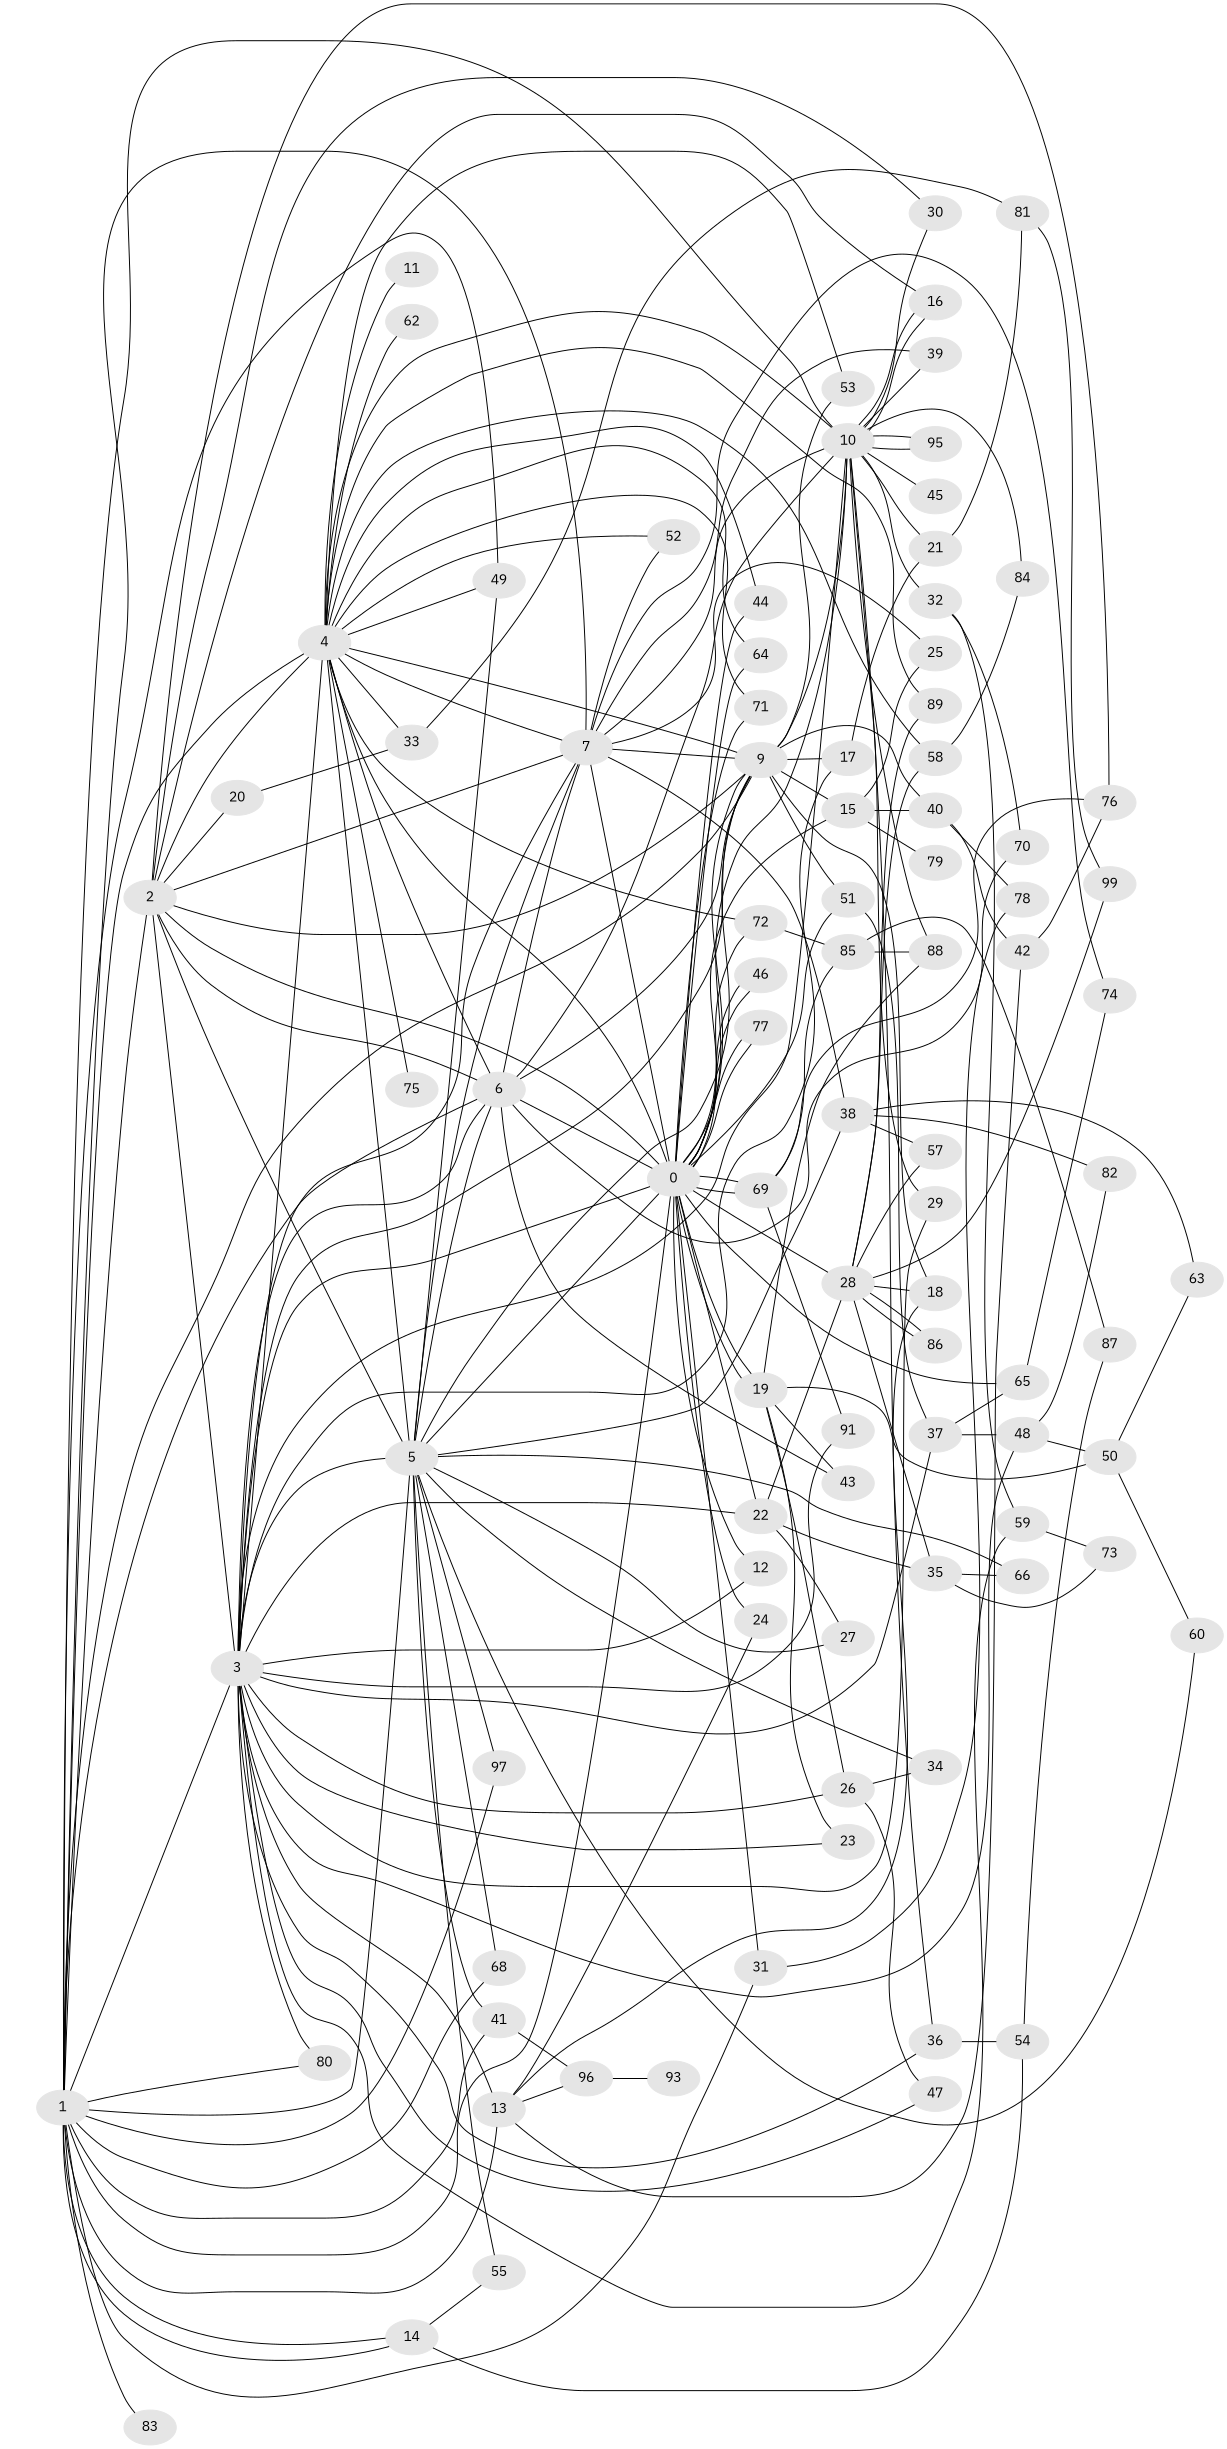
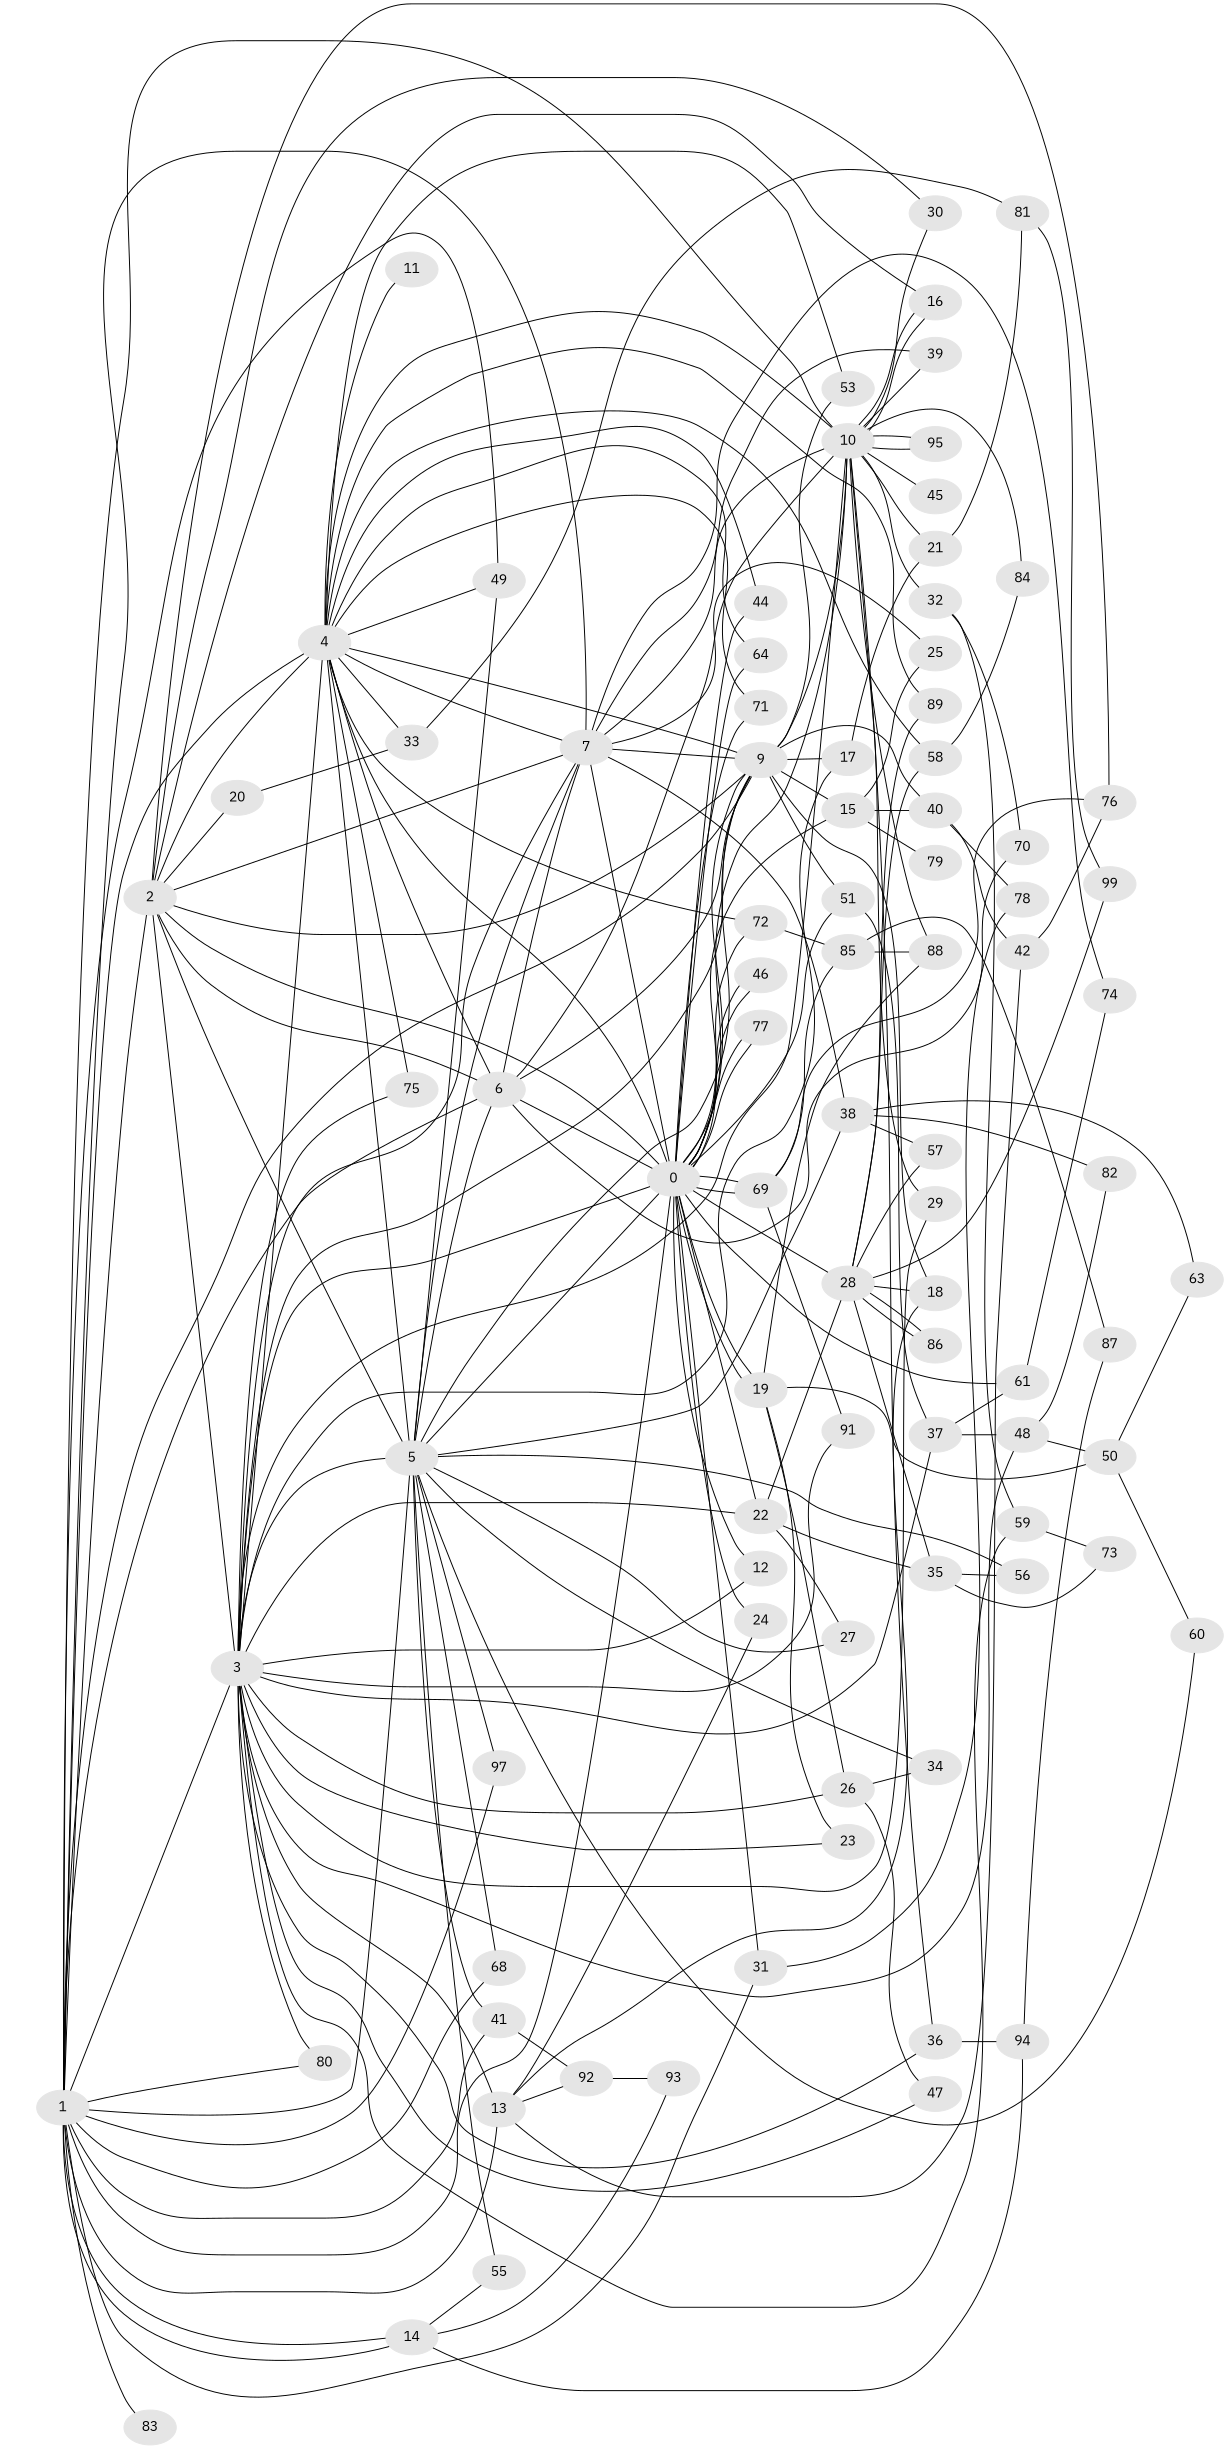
(412, 322) -> none
(674, 537) -> none
(287, 1252) -> (254, 1347)
(1023, 1382) -> (1023, 1382)
(848, 1483) -> none
(1023, 1576) -> (1023, 1576)
(1023, 2042) -> (1023, 2042)
(586, 2078) -> (586, 2078)
none -> (580, 2244)
